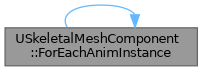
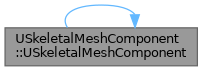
(101, 47) -> (101, 47)
